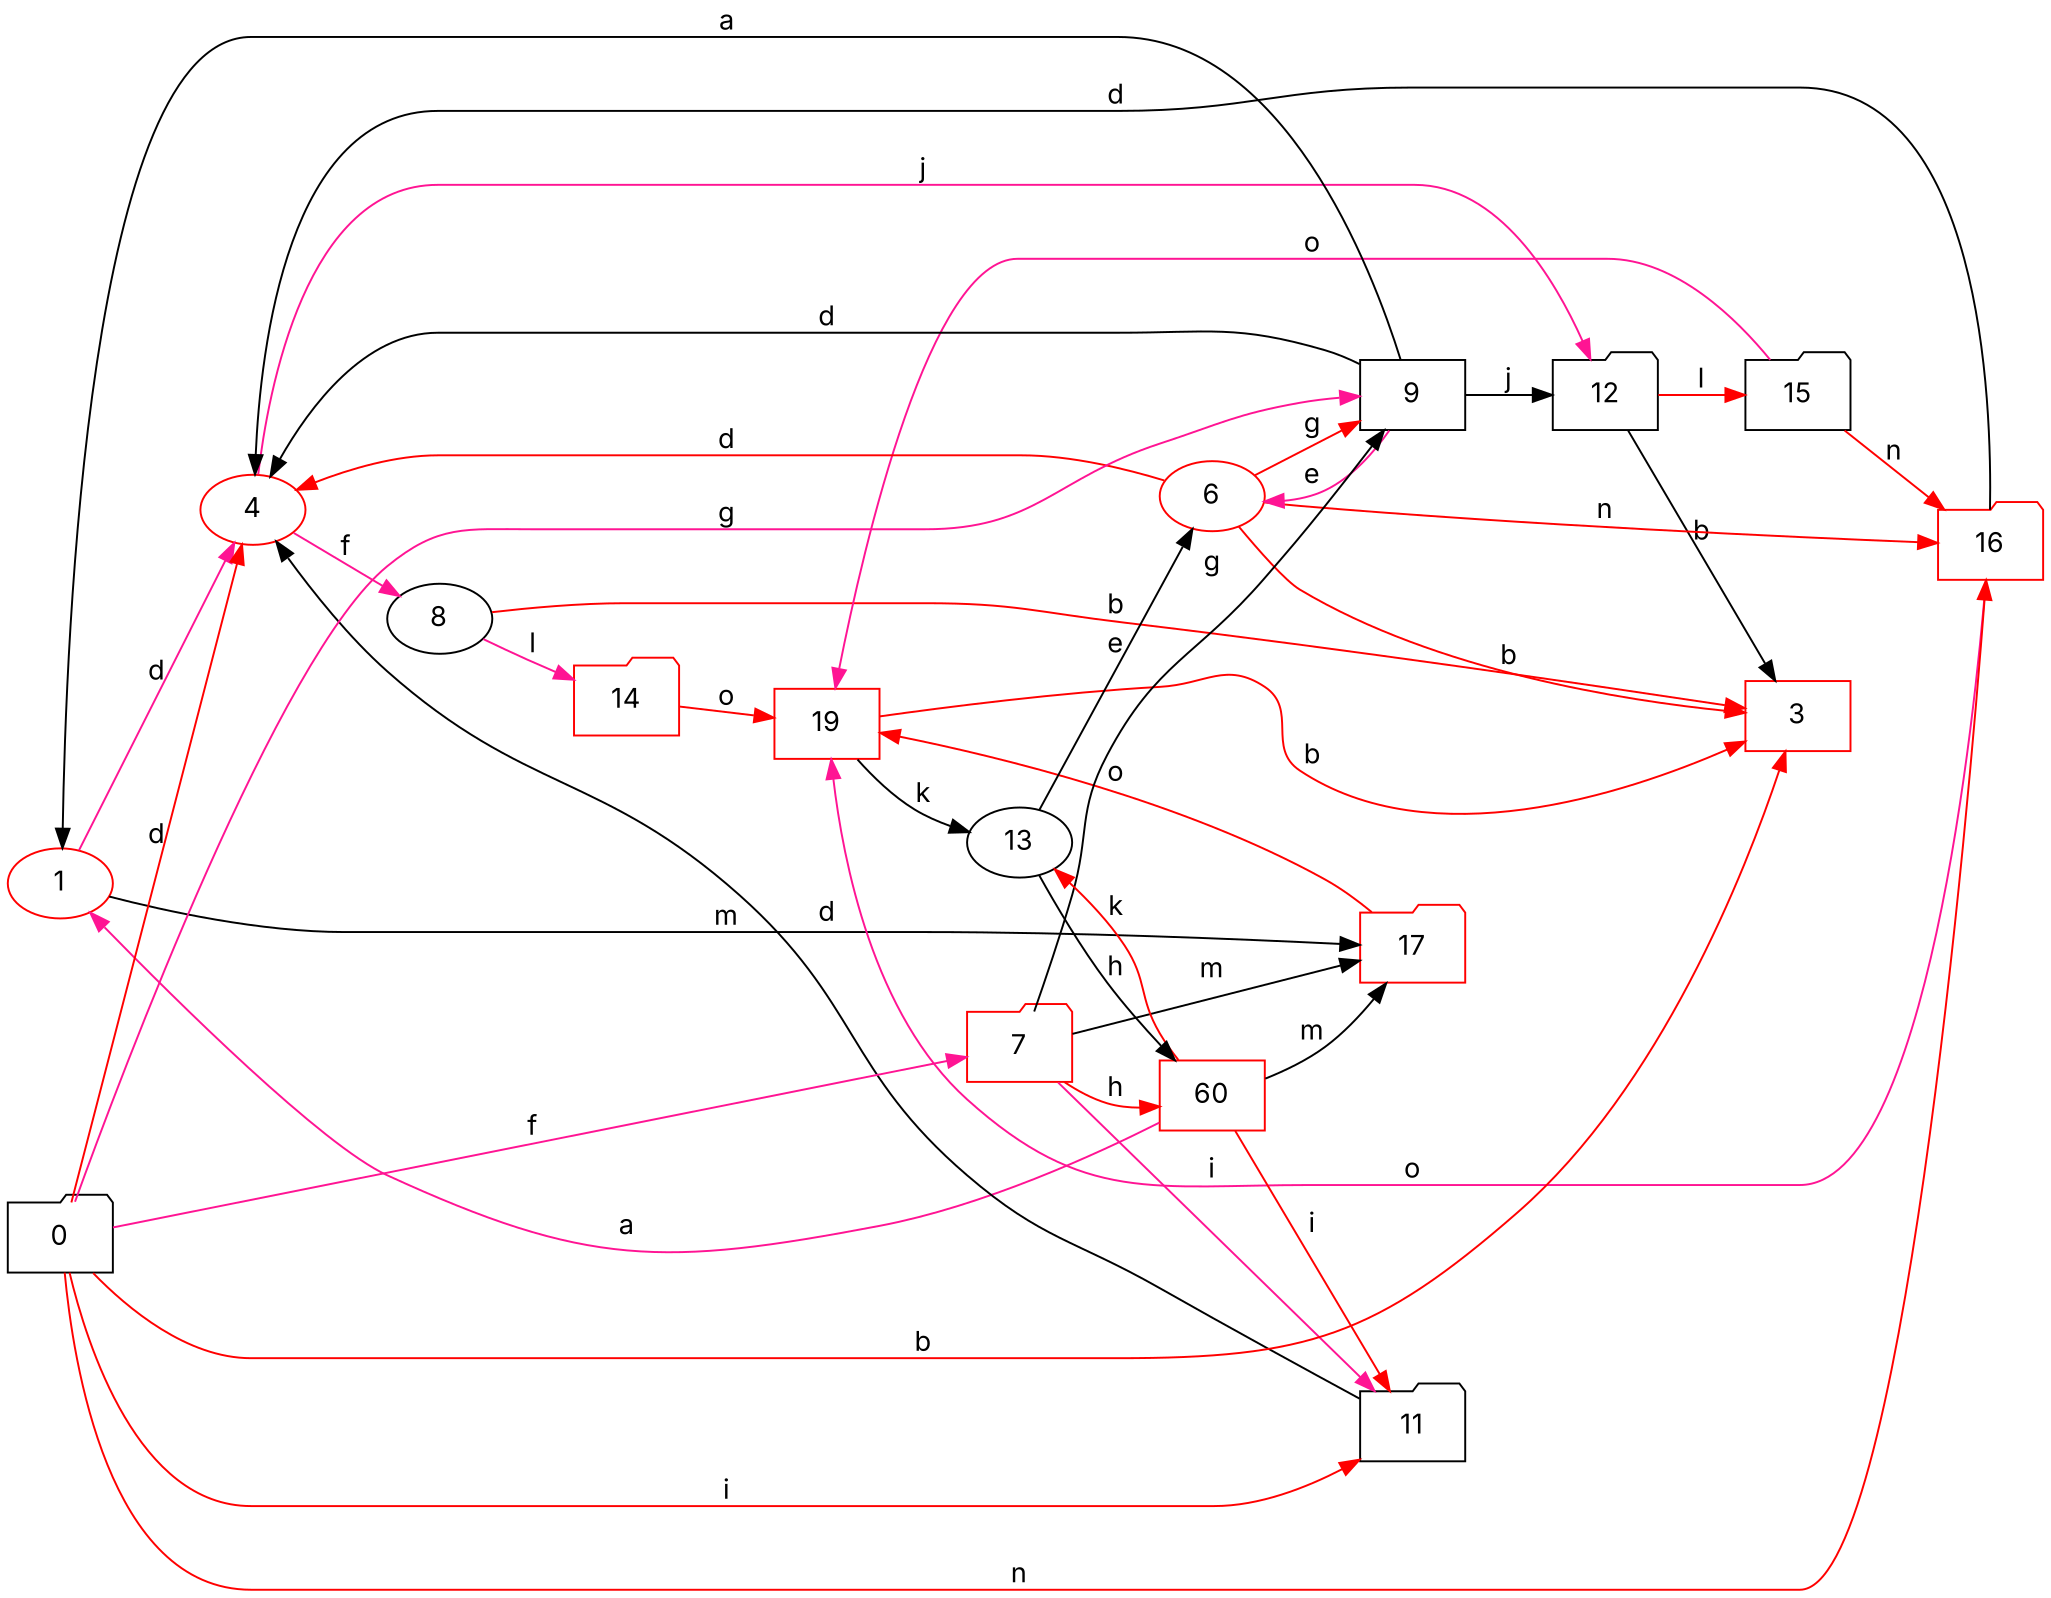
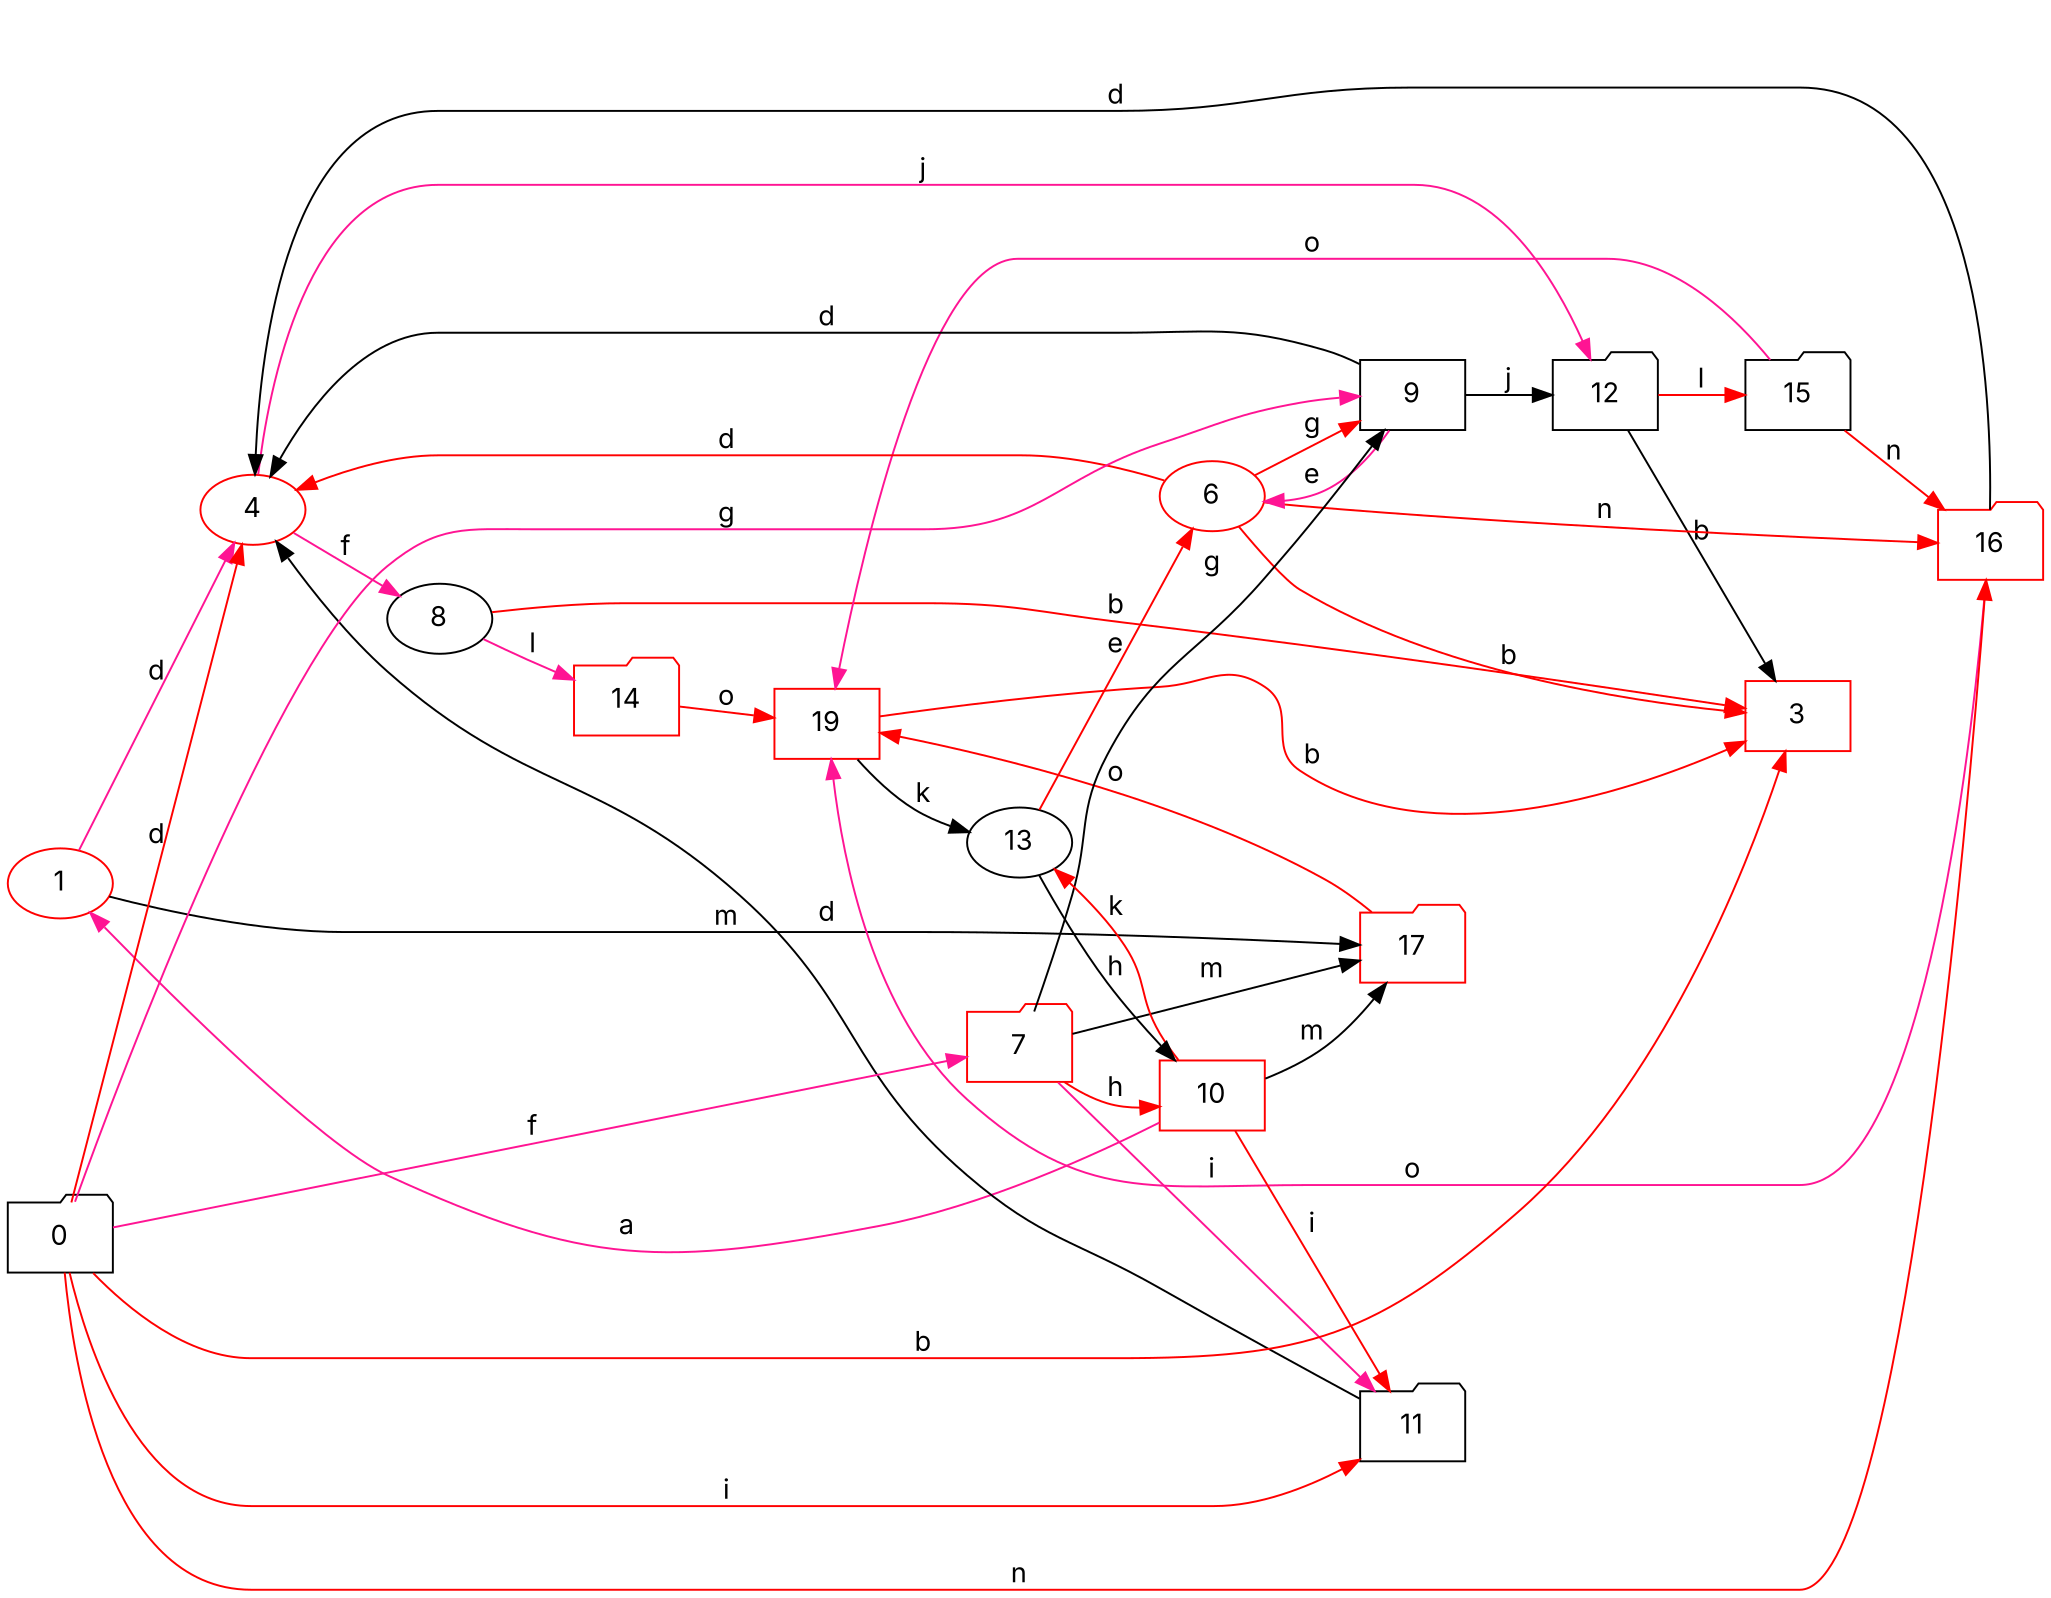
(489, 37) -> none
(1111, 678) -> (1111, 678)
(1212, 1096) -> (1212, 1096)
